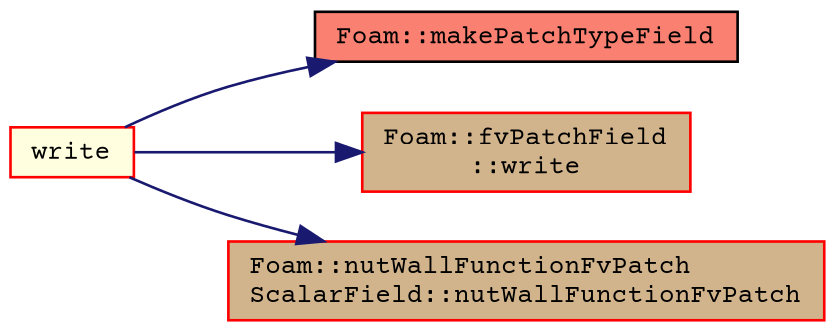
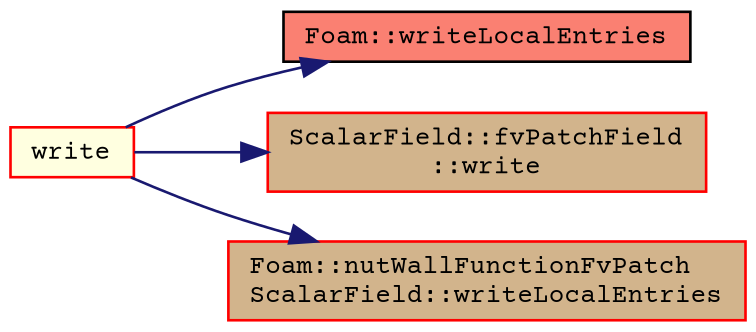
(526, 37) -> (487, 37)
(526, 152) -> (487, 152)
(526, 281) -> (487, 281)
